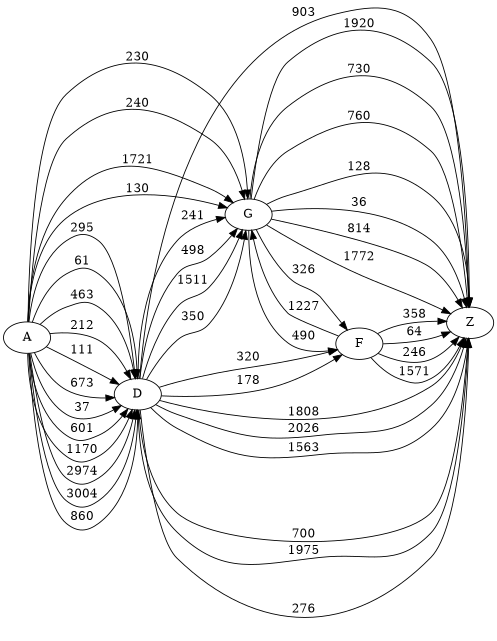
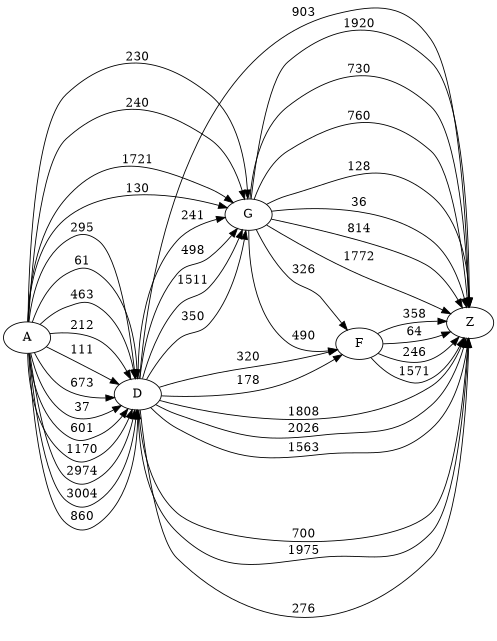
(279, 303) -> none
